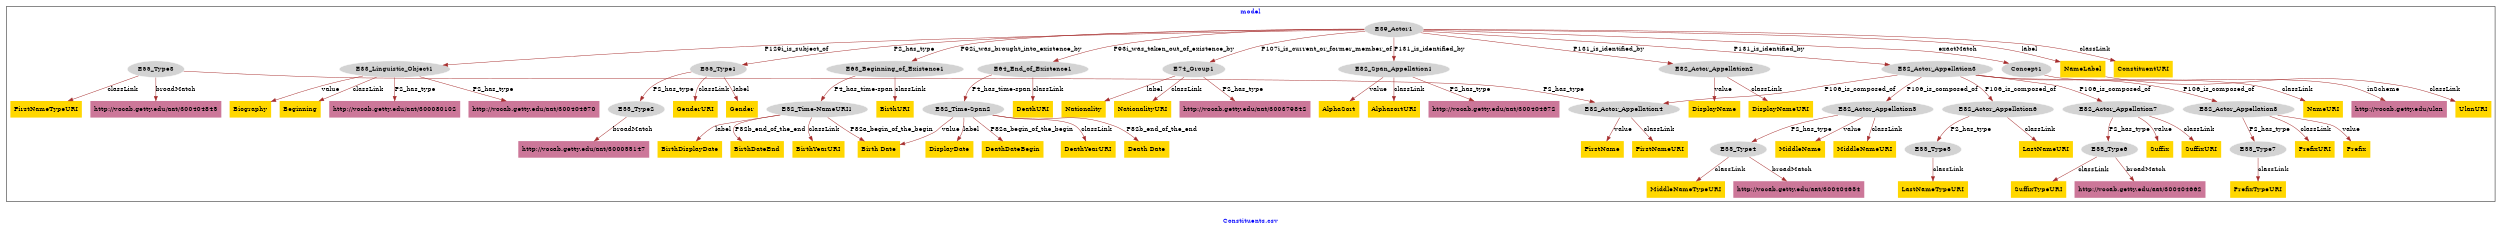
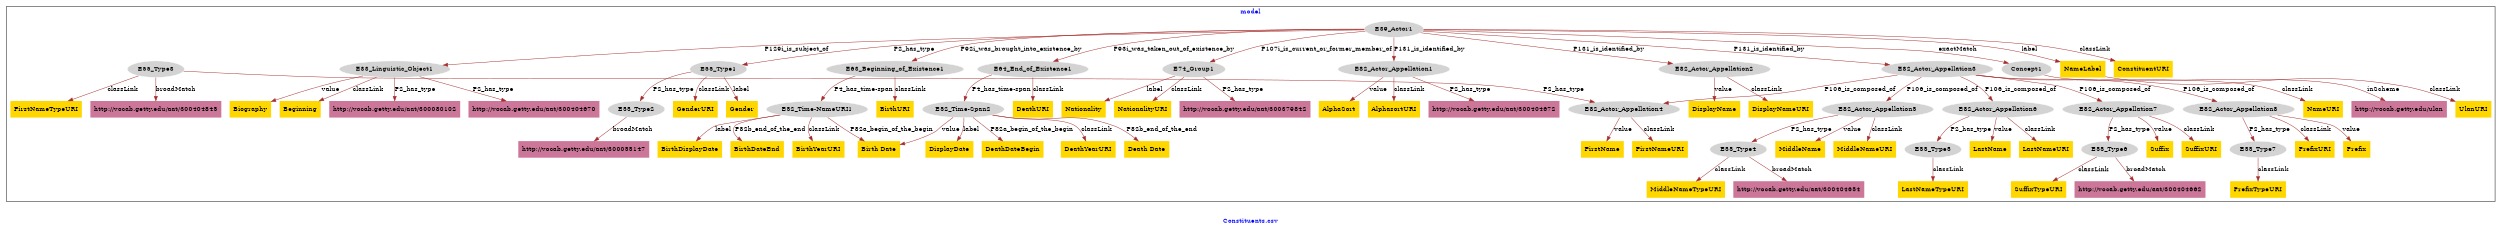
(1394, 69) -> (1394, 69)
none -> (1990, 149)
